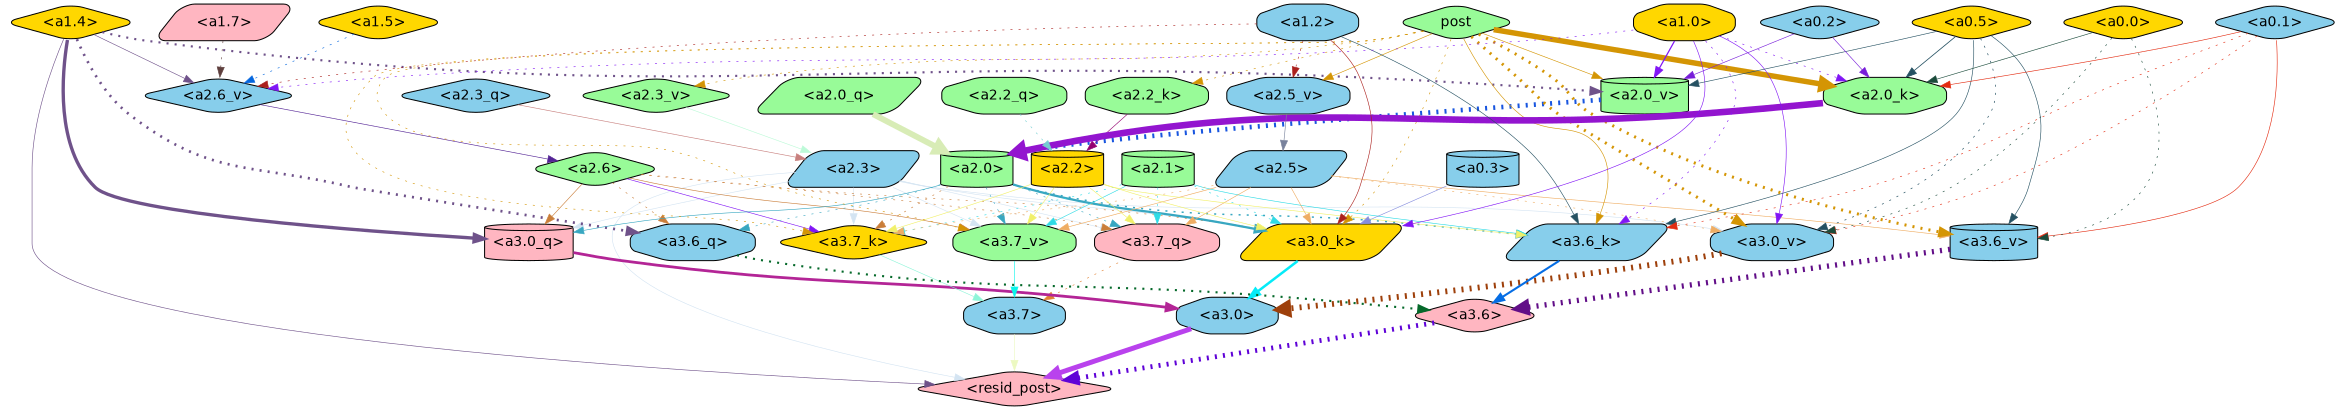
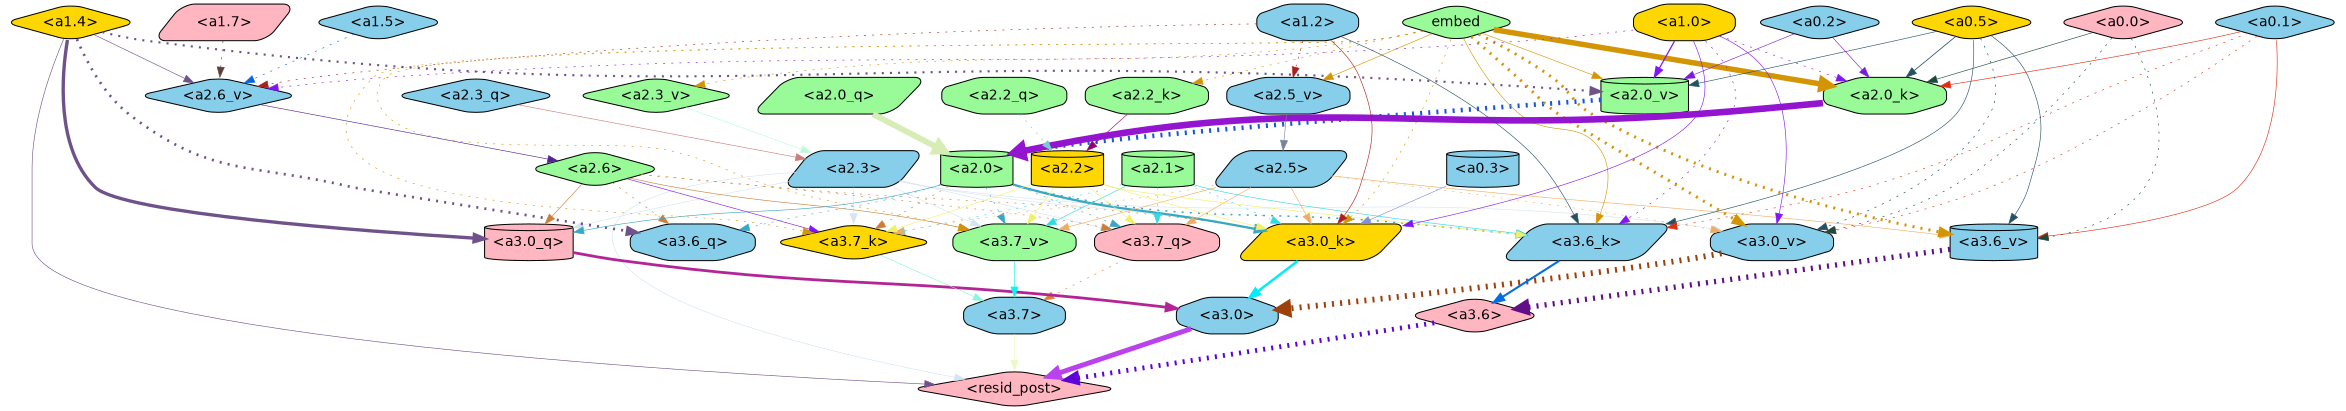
(378, 22) -> (378, 22)
(1456, 22) -> (1456, 22)
(2123, 22) -> (2123, 22)
(1094, 287) -> none
